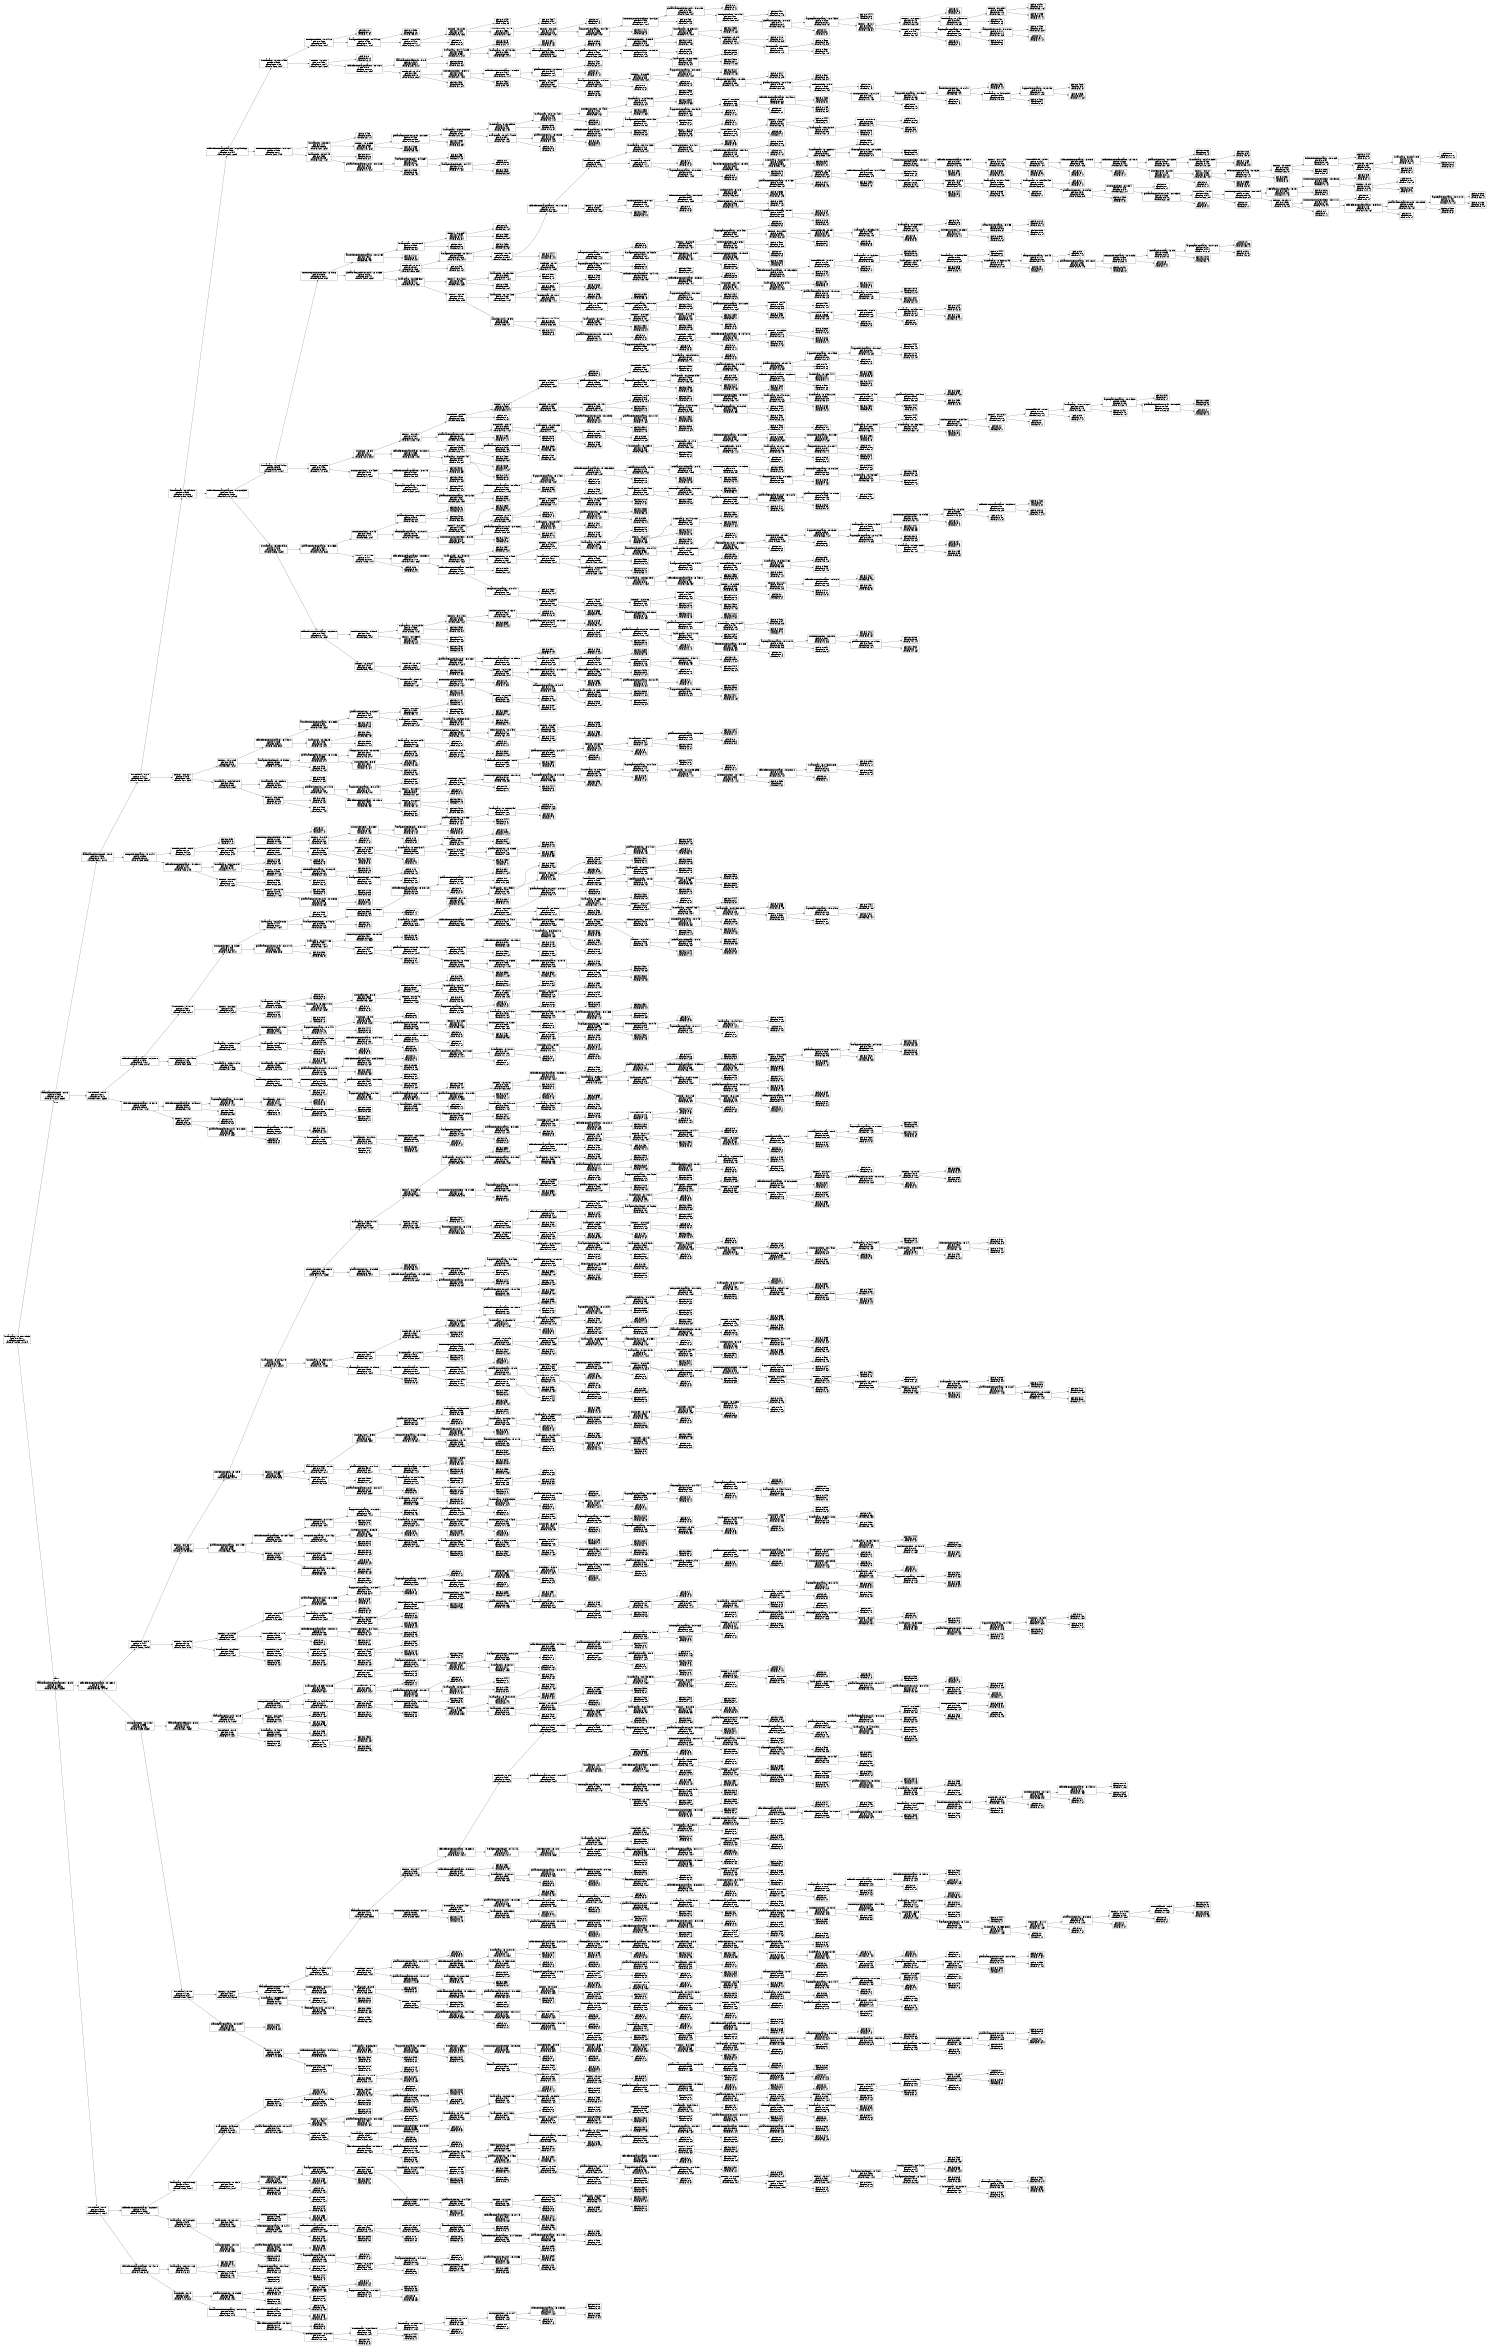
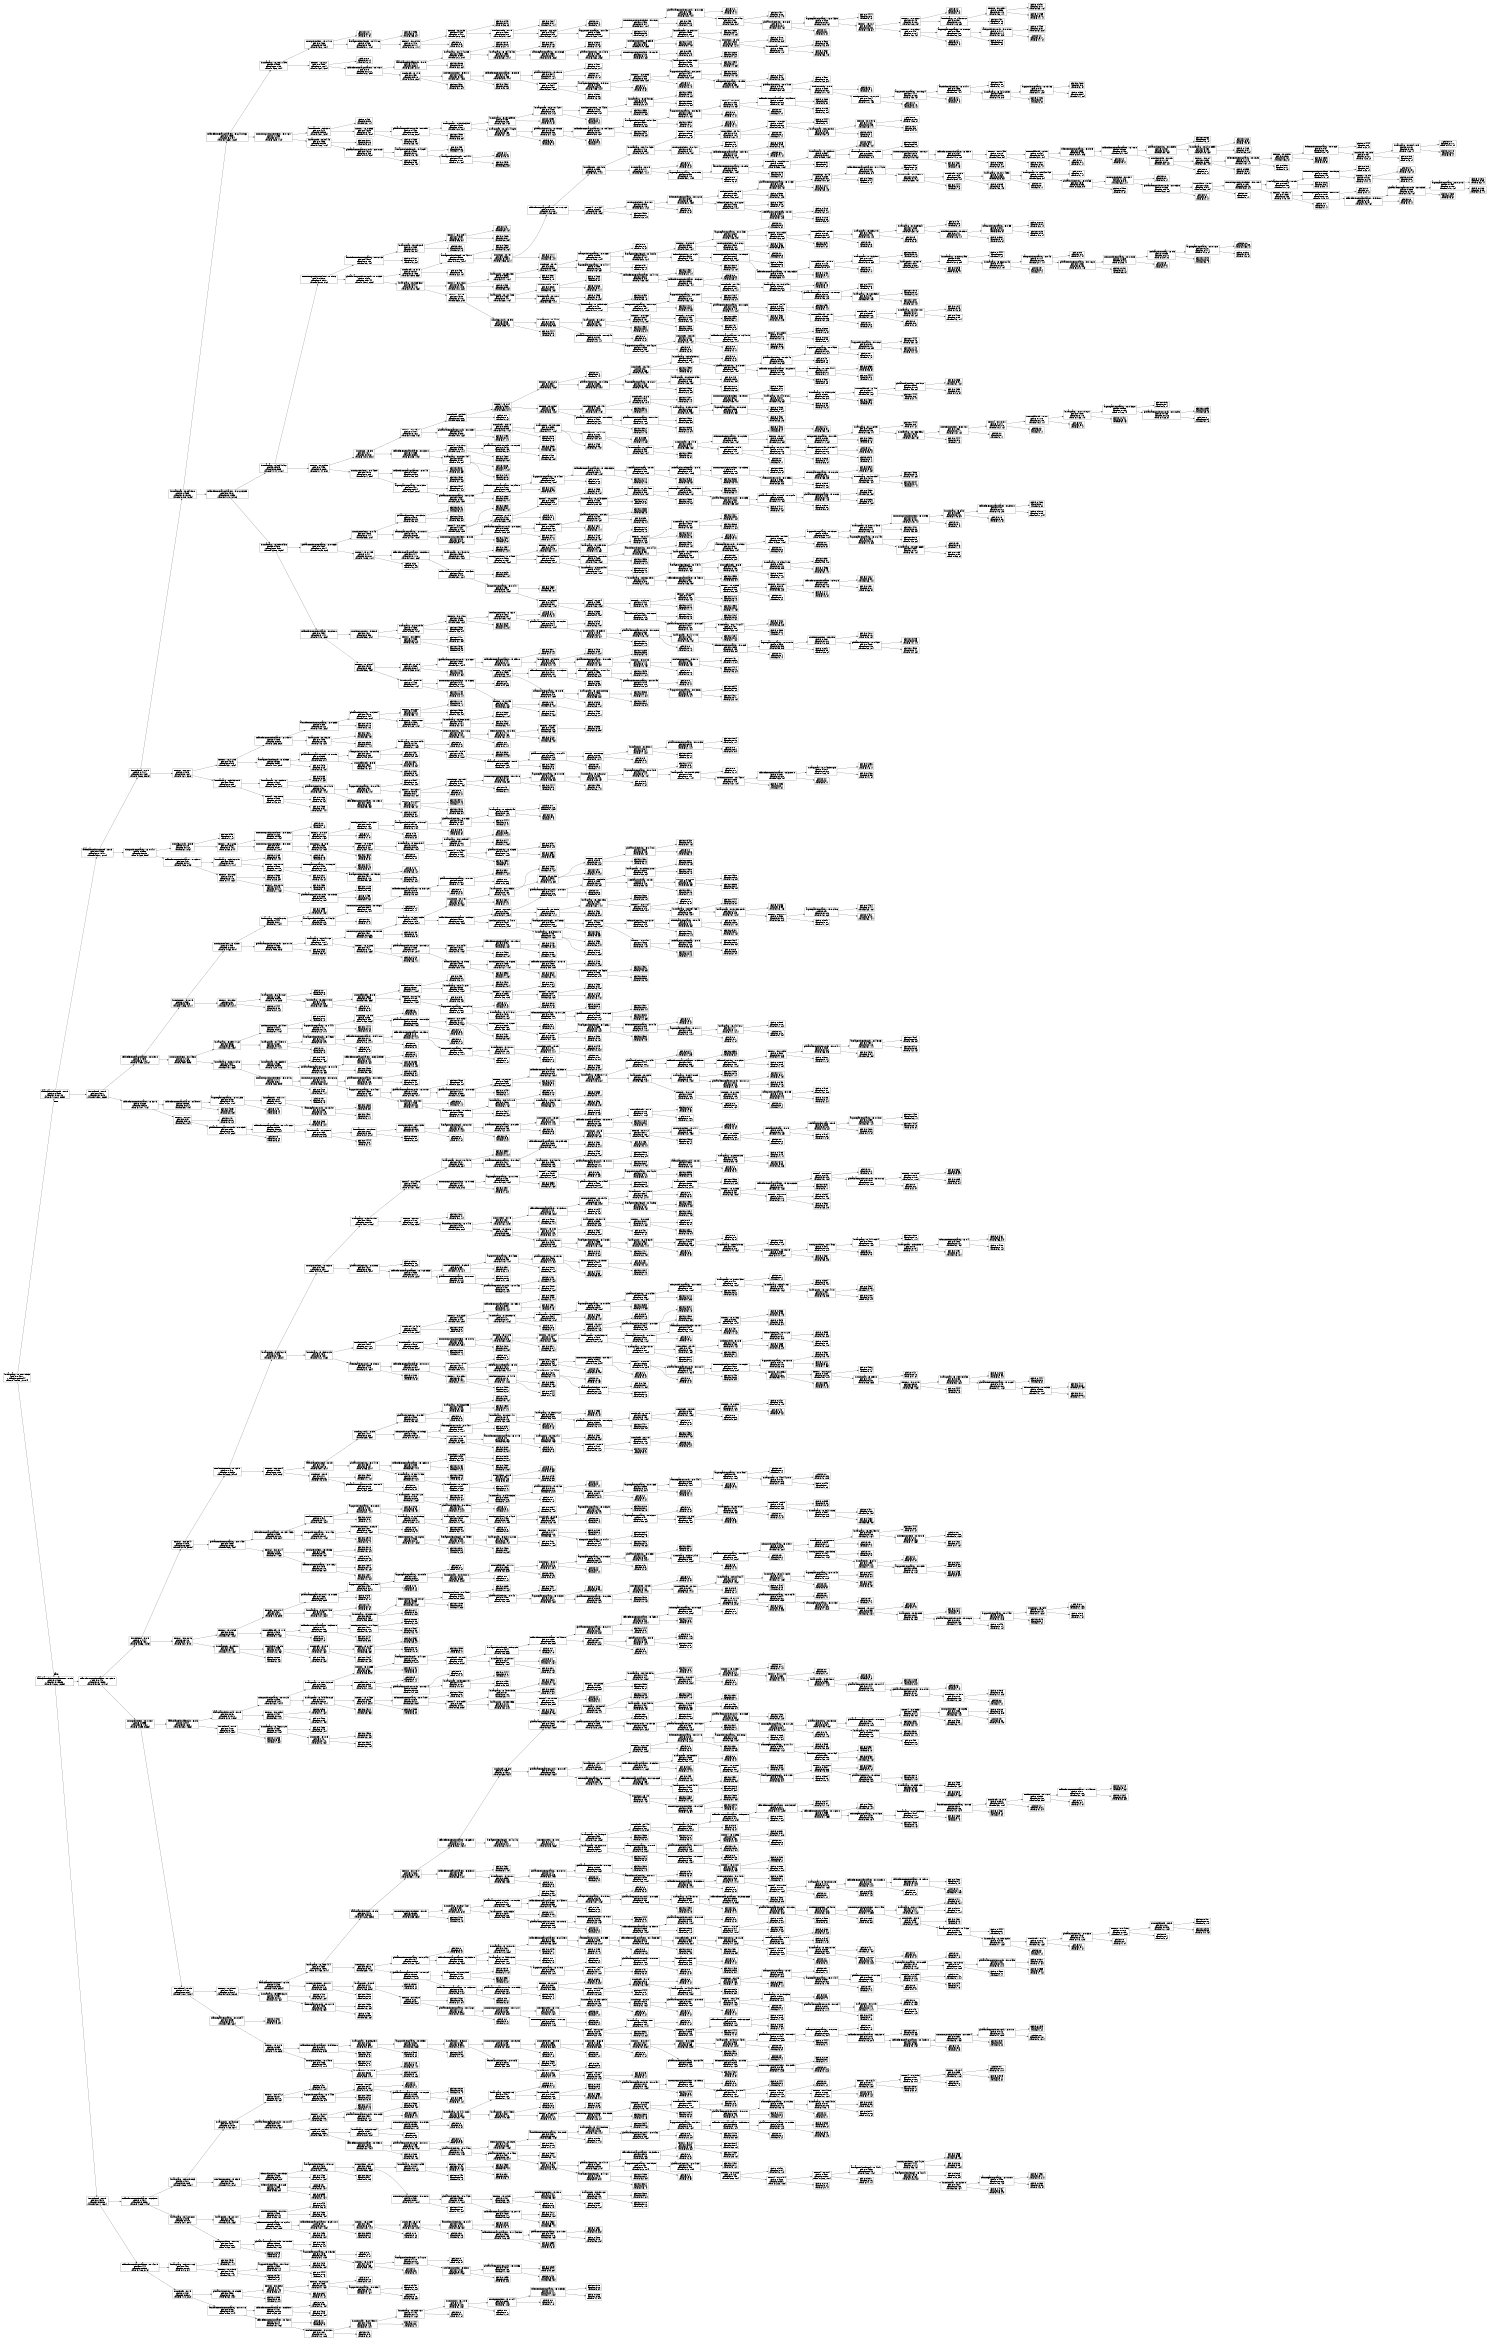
none -> (866, 502)
(571, 731) -> (570, 709)
